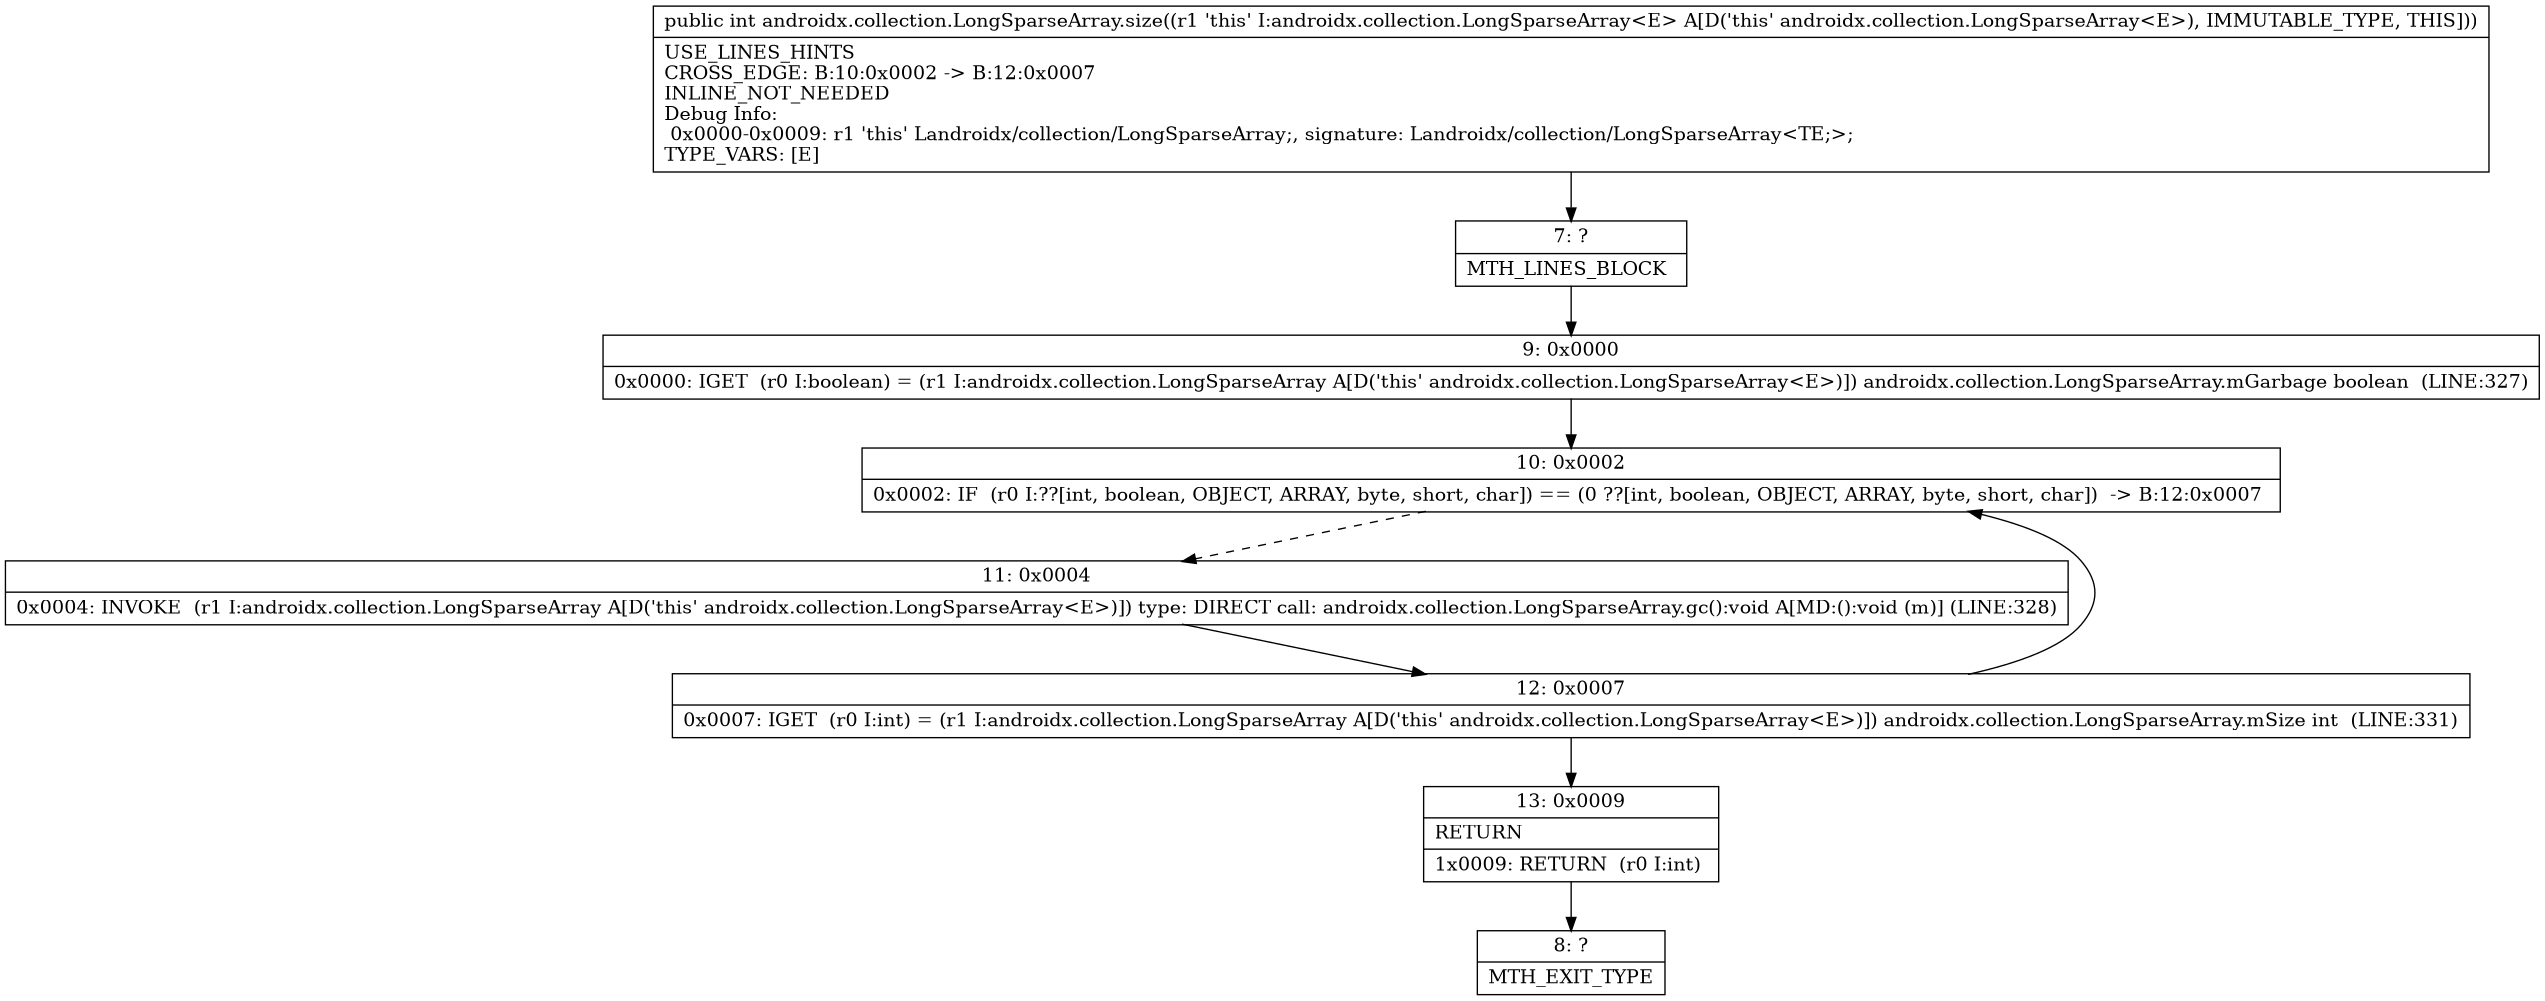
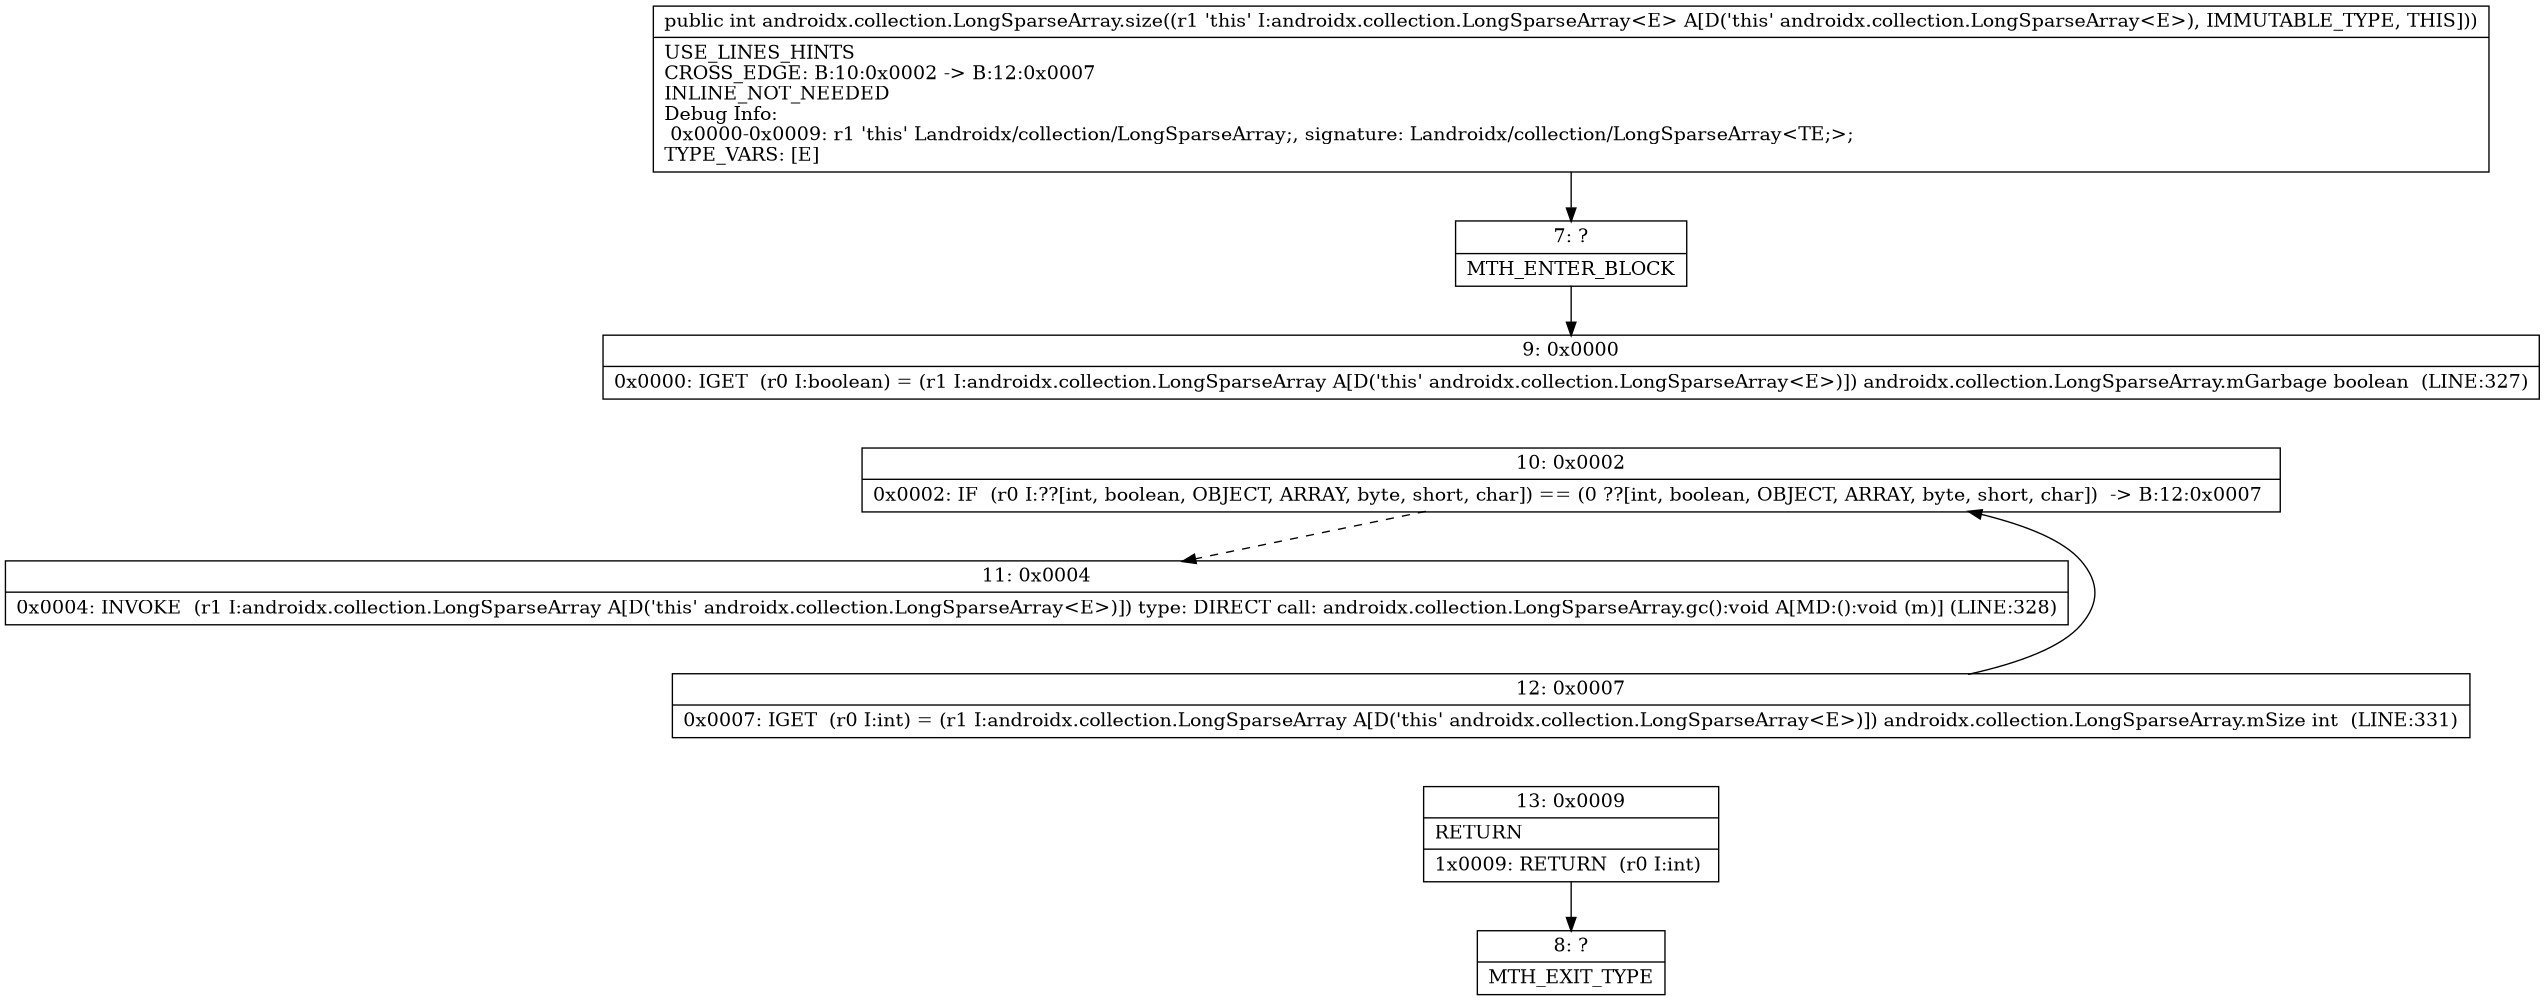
(1567, 269) -> (1571, 269)
(1571, 417) -> none
(1297, 648) -> none
(1571, 755) -> none
